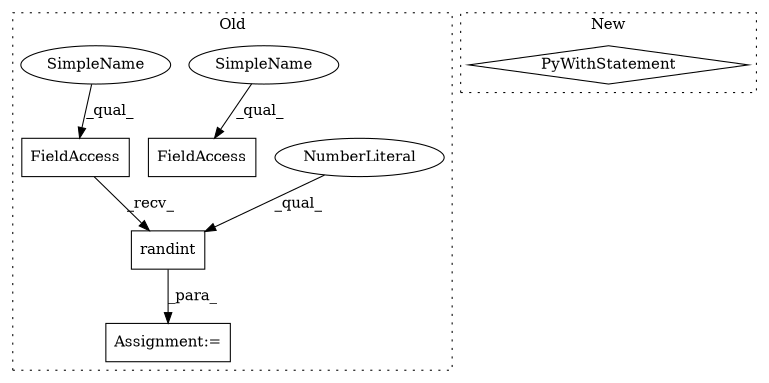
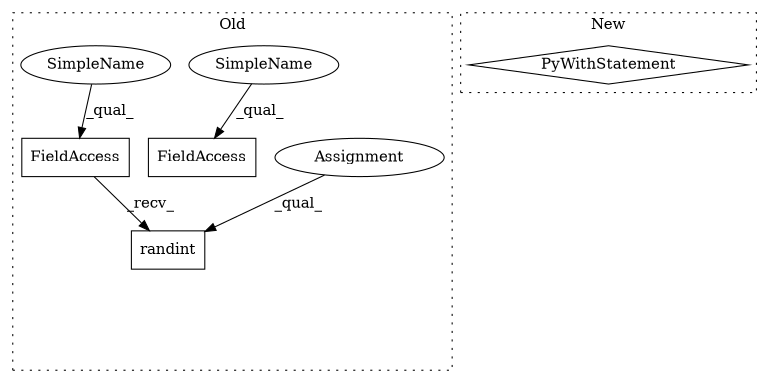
(360, 157) -> (360, 157)
(168, 343) -> none
